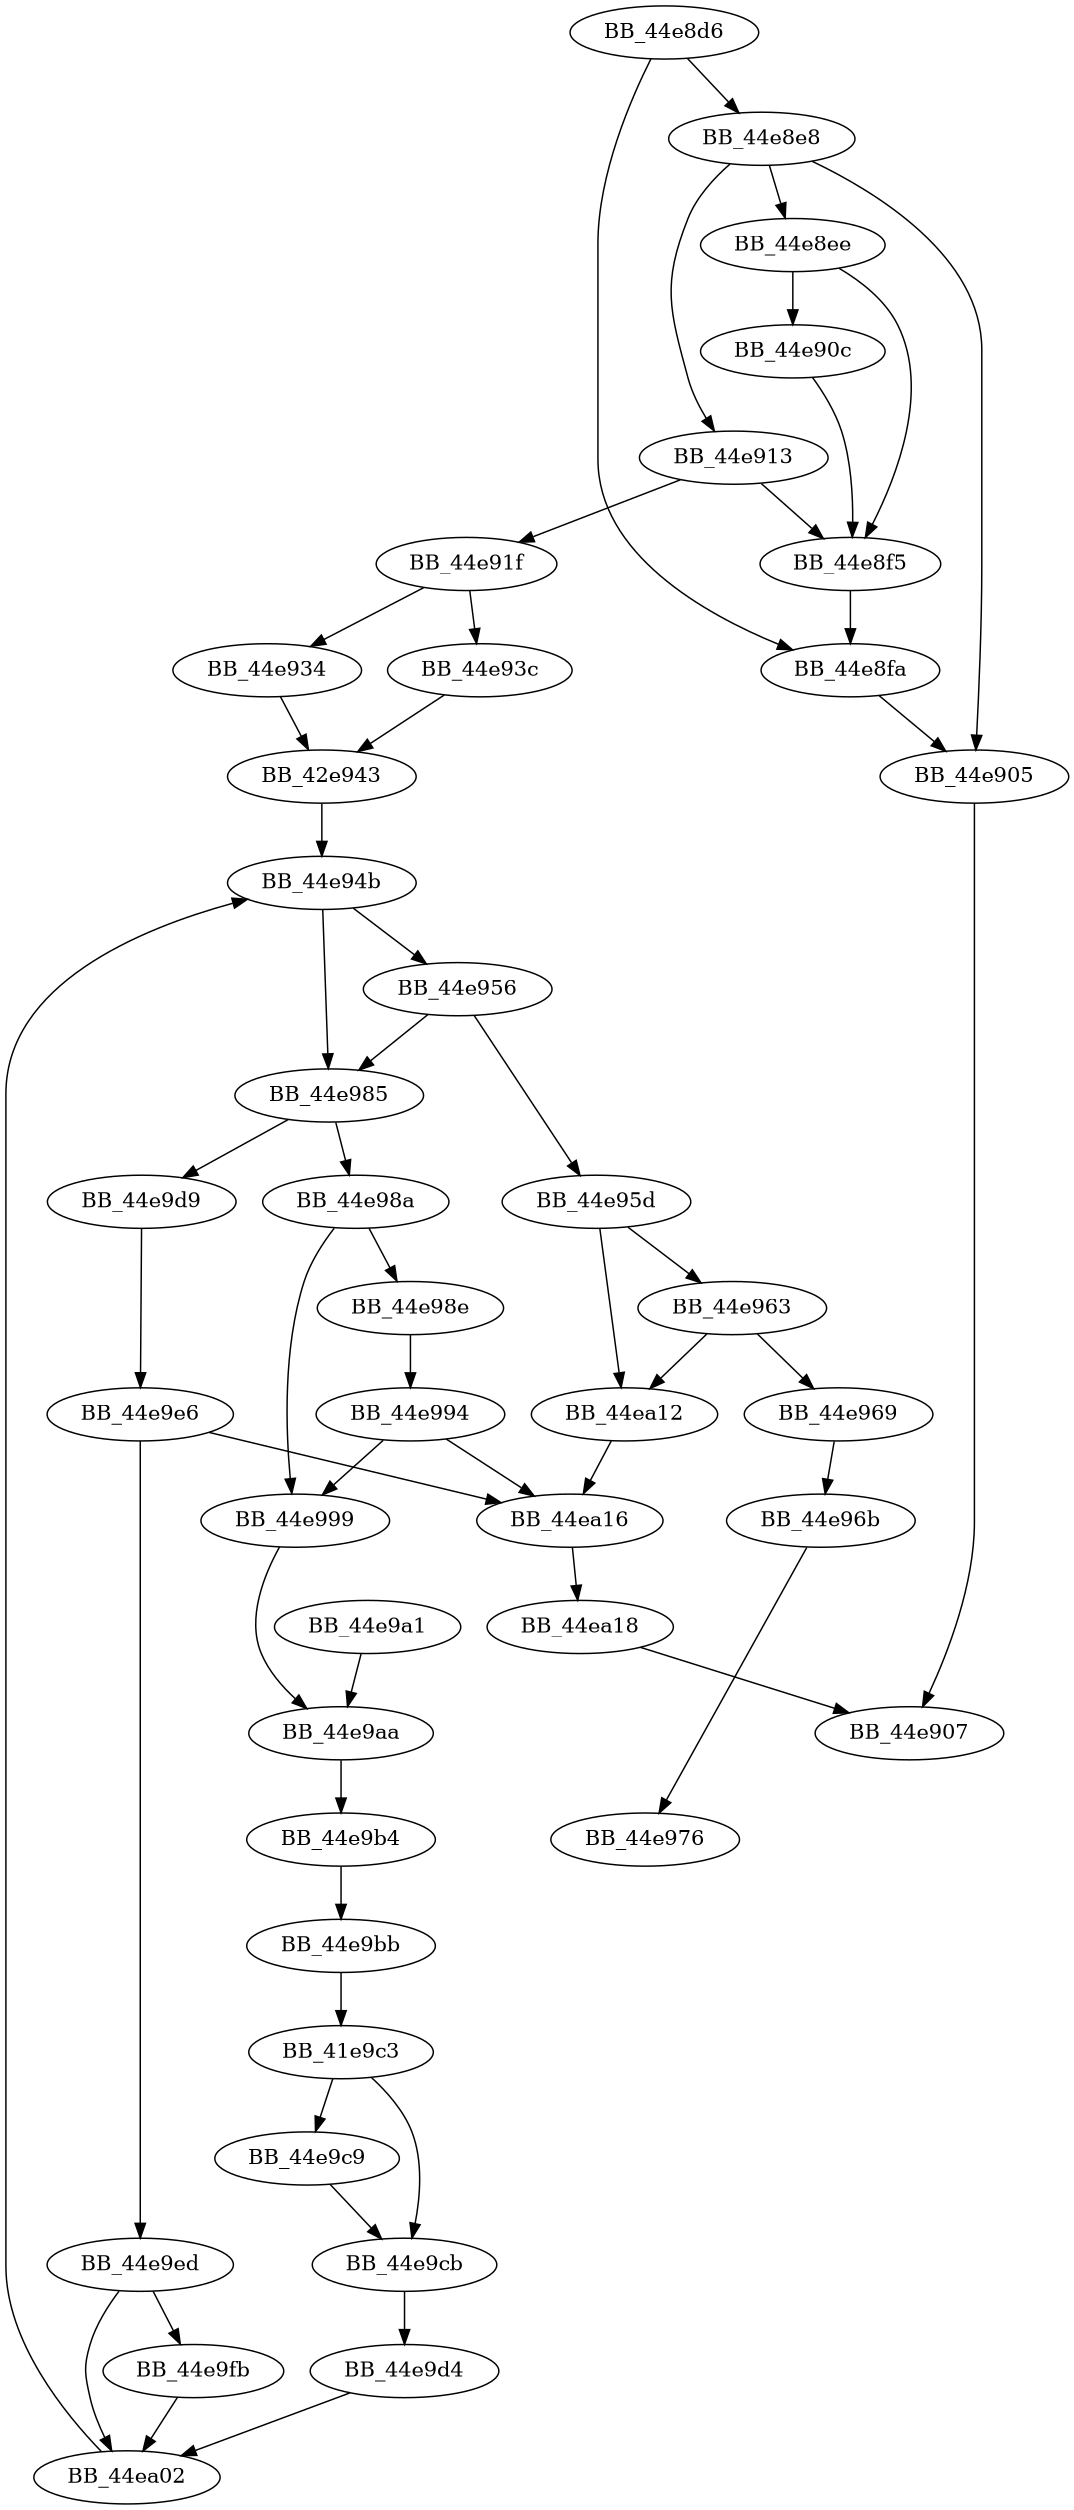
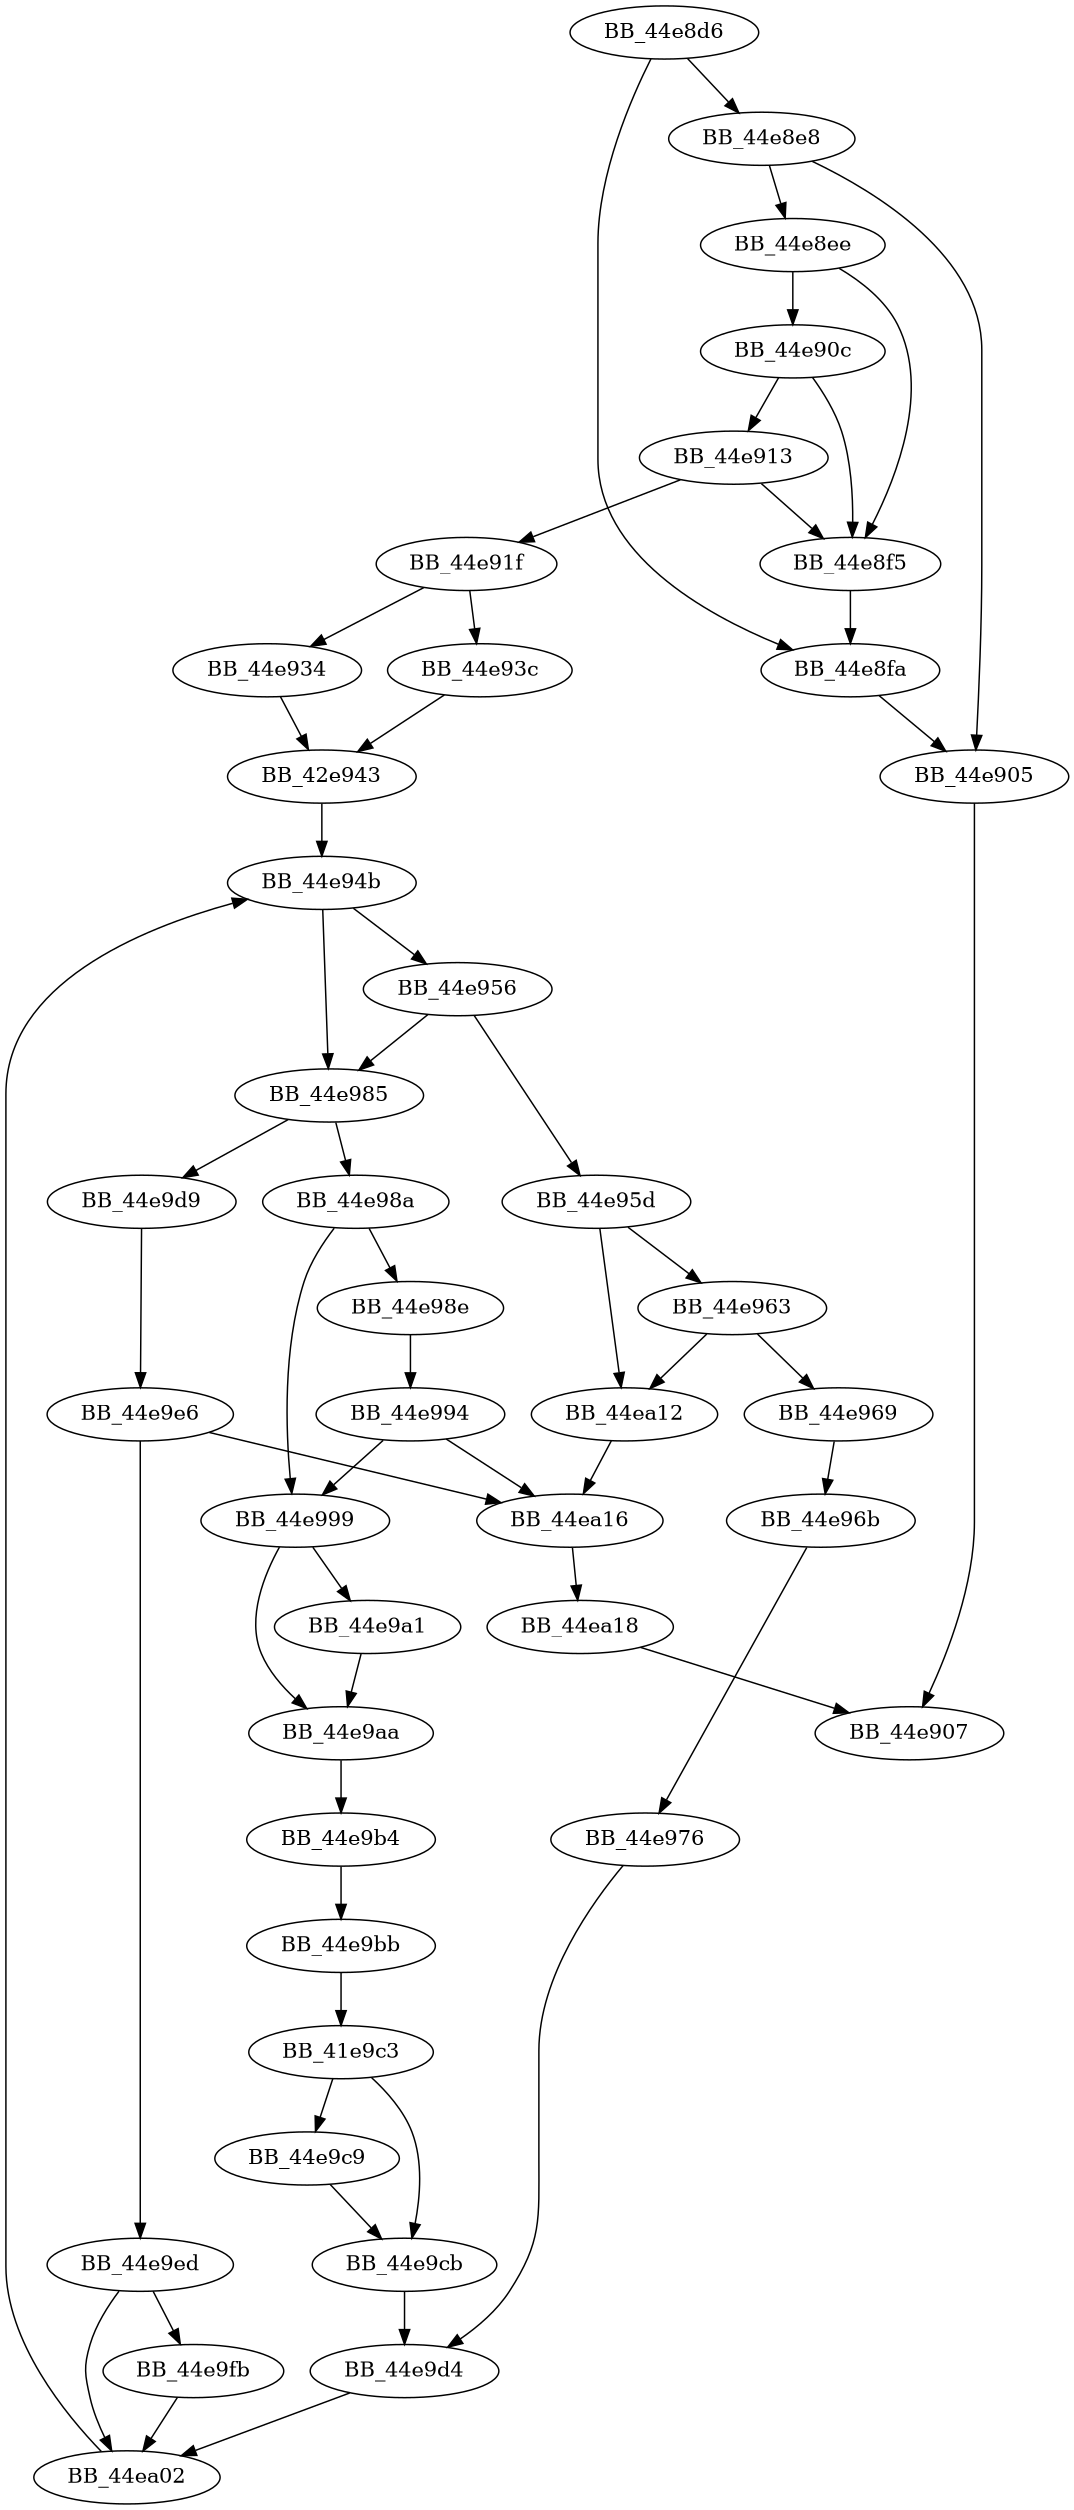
(671, 286) -> (767, 398)
none -> (327, 1568)
none -> (539, 2105)
